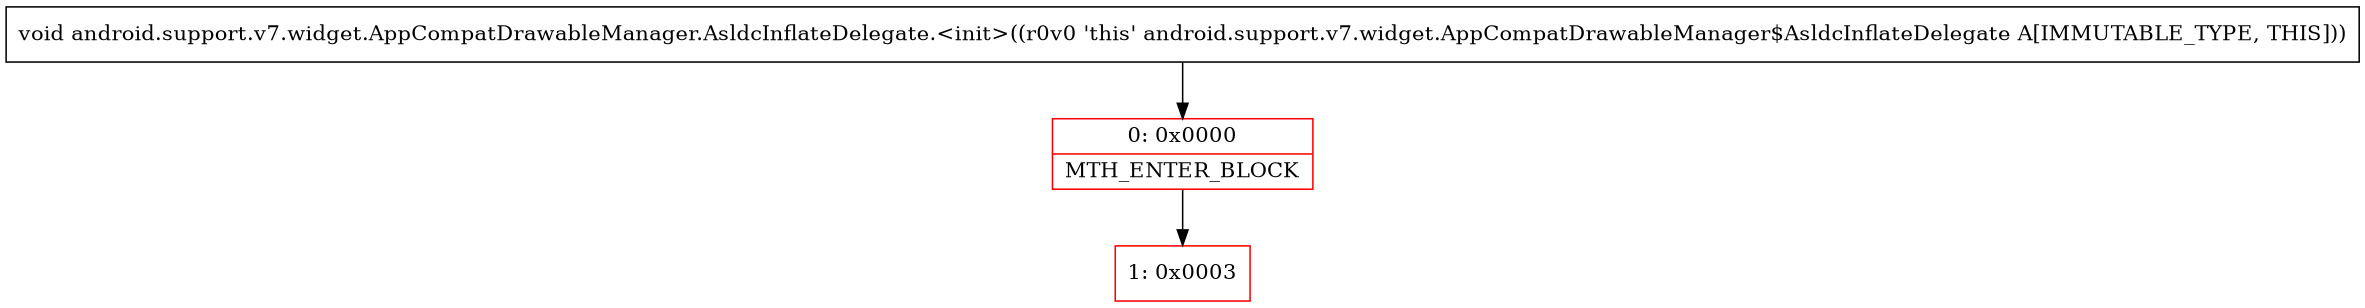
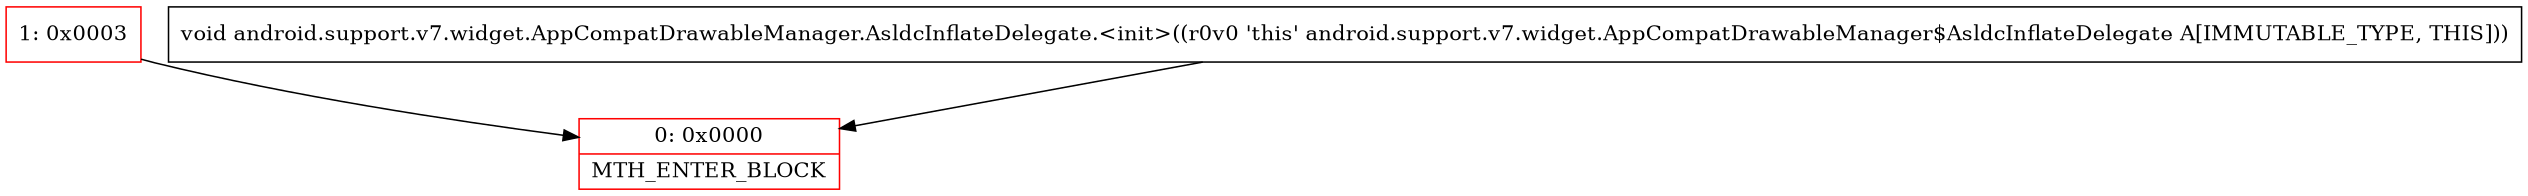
(1183, 210) -> (351, 103)
